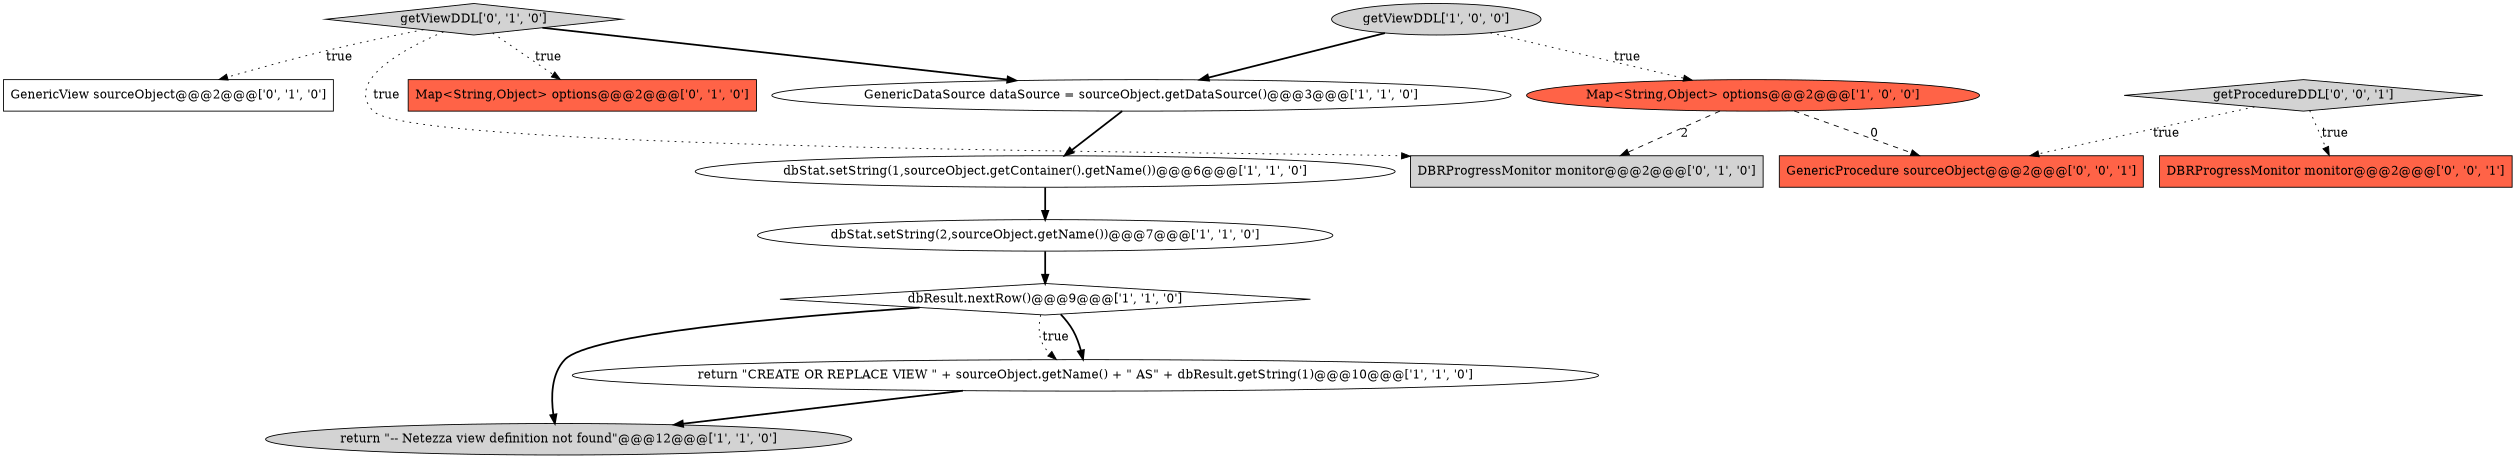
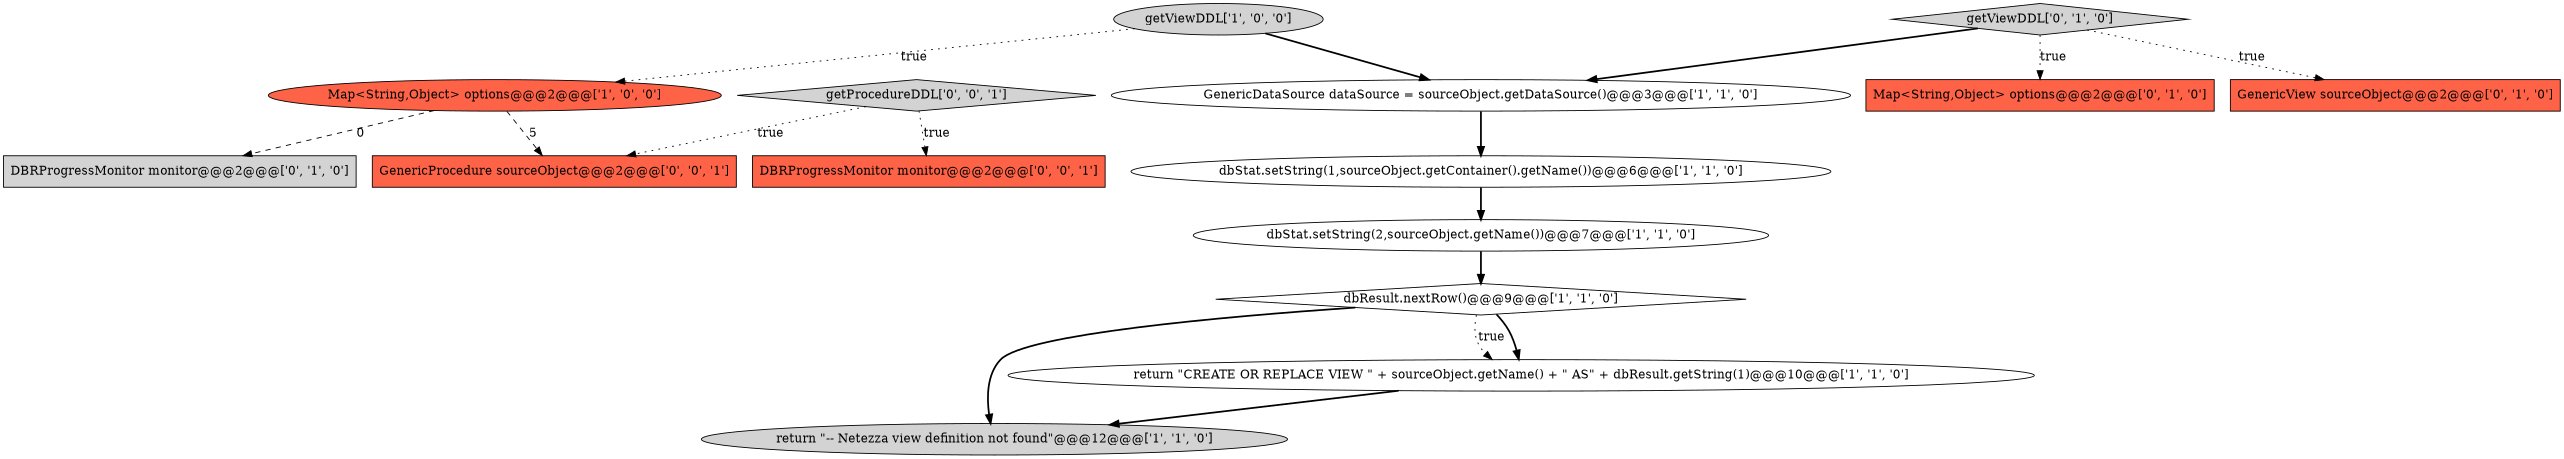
(168, 95) -> (2395, 95)
(1685, 133) -> (361, 133)
(1875, 133) -> (533, 133)
(825, 146) -> none
